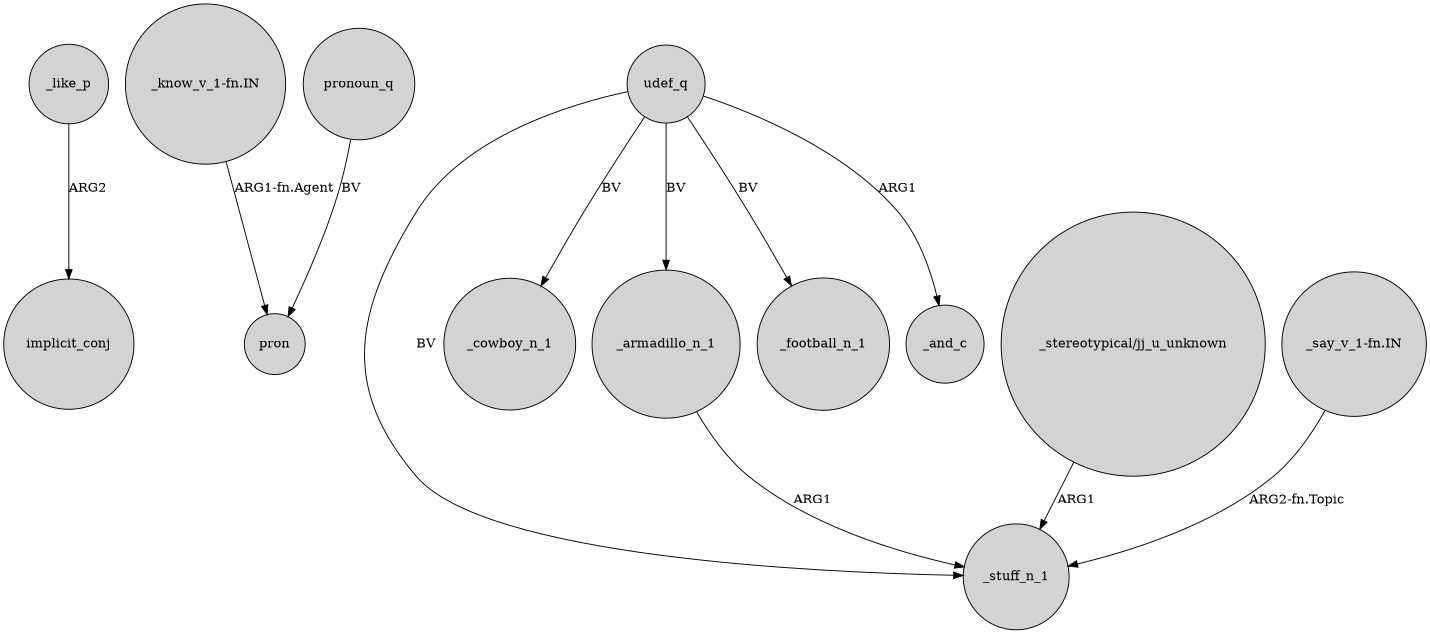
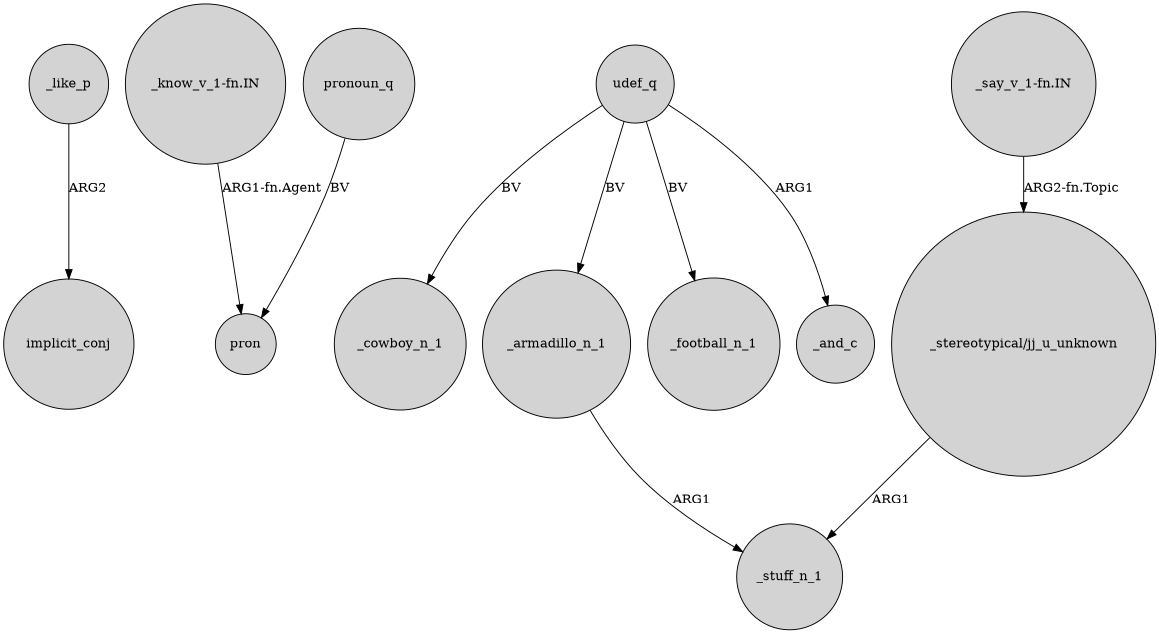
(423, 481) -> none
(1218, 513) -> (1024, 180)
